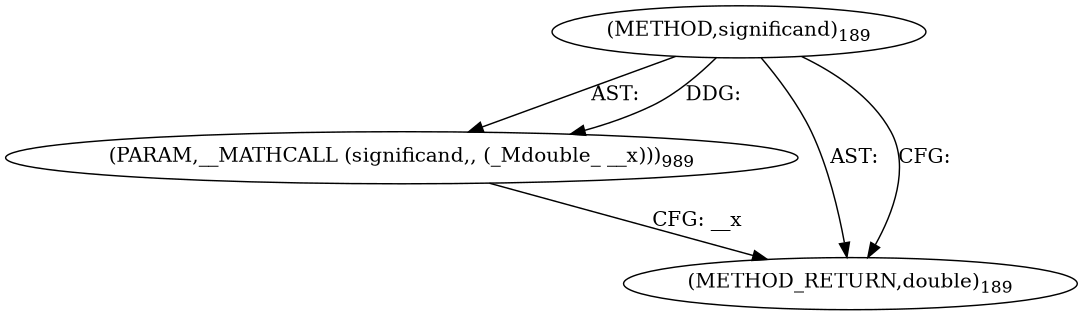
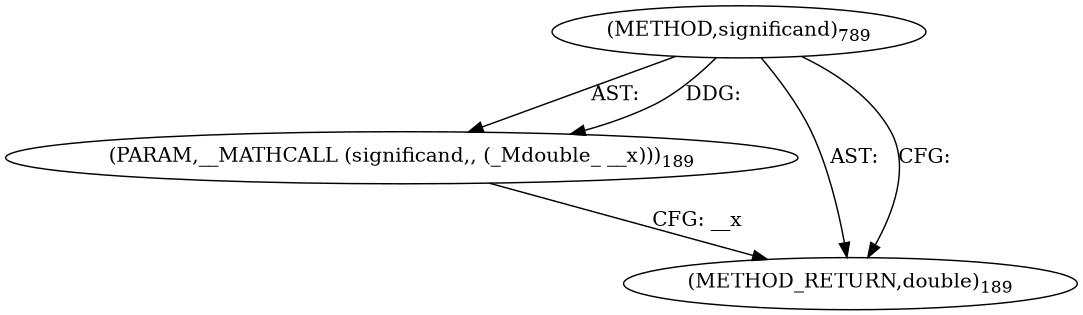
(855, 30) -> (855, 30)
(678, 156) -> (678, 156)
